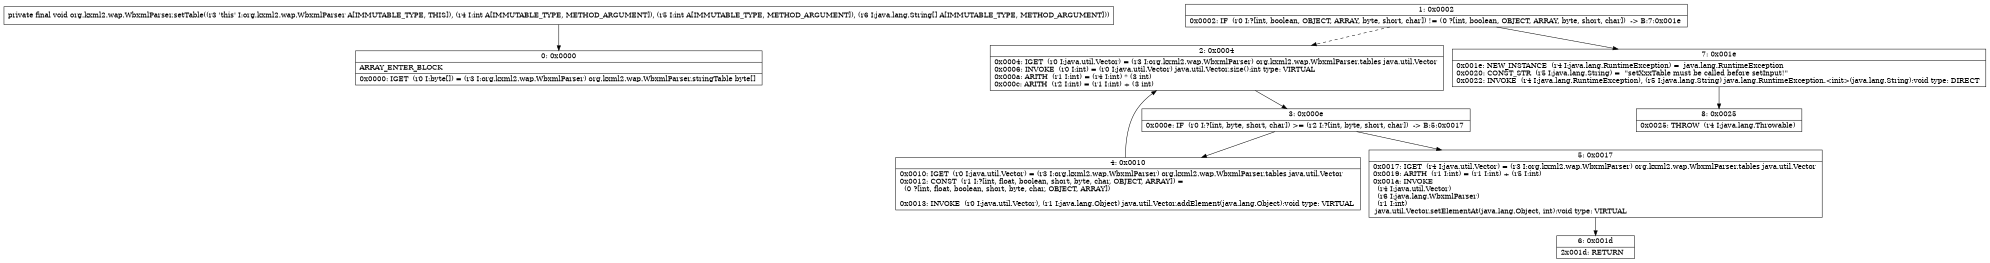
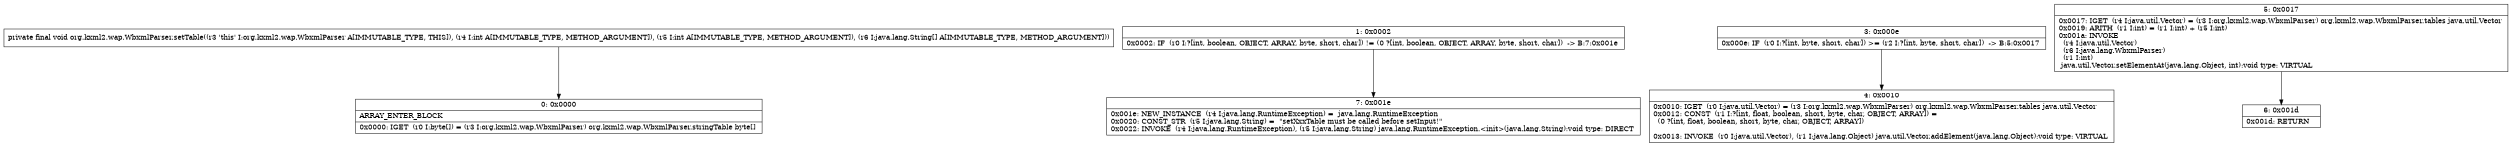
(1217, 68) -> none
(1719, 120) -> none
(1397, 140) -> none
(1596, 253) -> (2281, 122)
